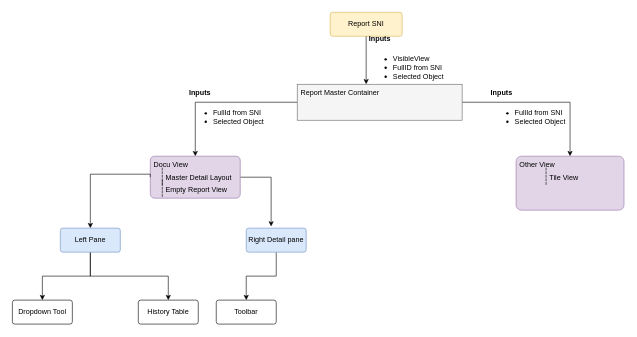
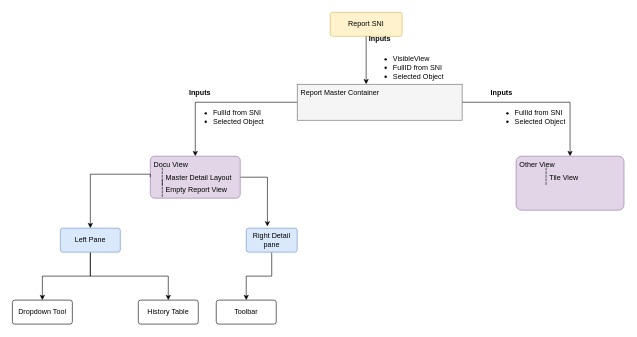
(276, 240) -> (272, 240)
